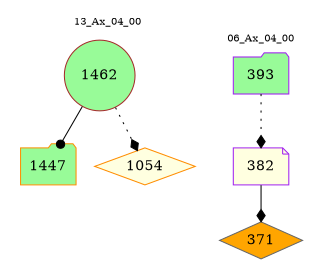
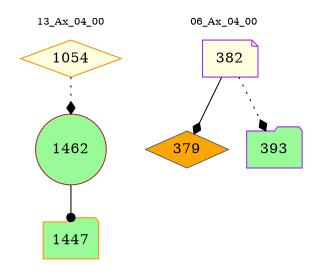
(261, 115) -> (250, 99)
(124, 123) -> (71, 89)
(261, 240) -> (187, 149)
